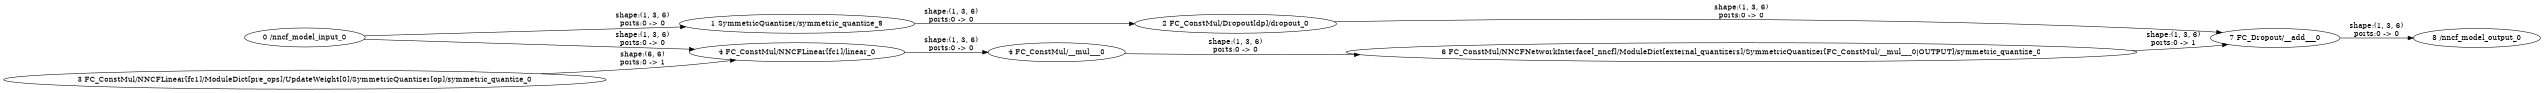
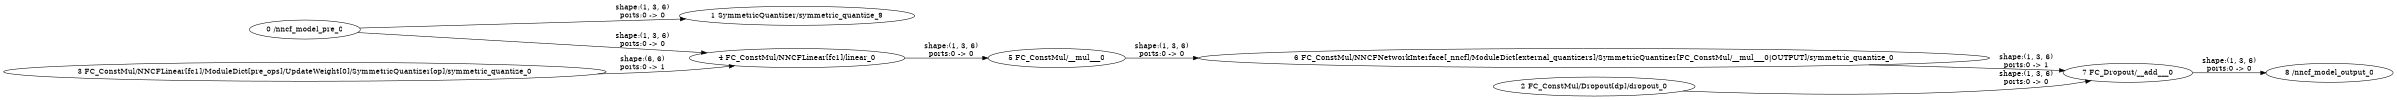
(1022, 24) -> none
(305, 37) -> (305, 30)
(1057, 52) -> (1057, 58)
